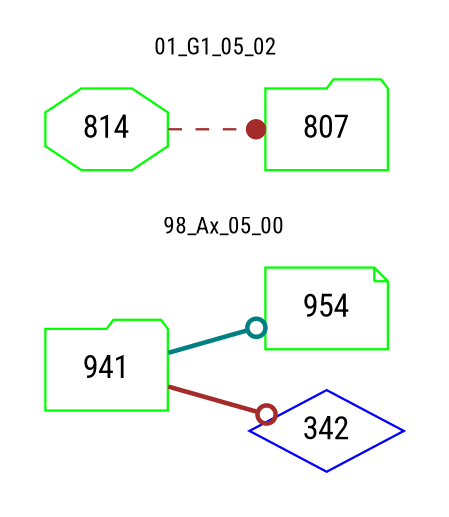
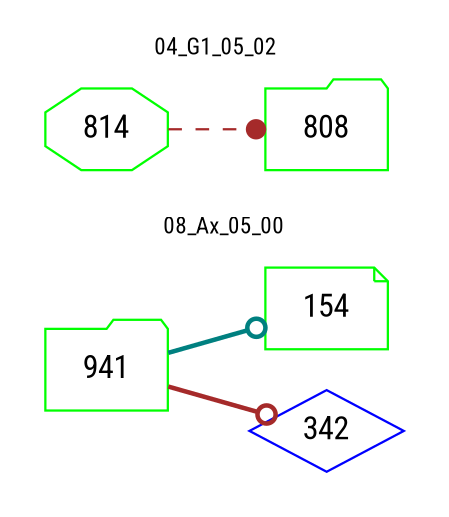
(217, 49) -> (217, 49)
(327, 129) -> (327, 129)
(225, 228) -> (225, 228)
(327, 308) -> (327, 308)
